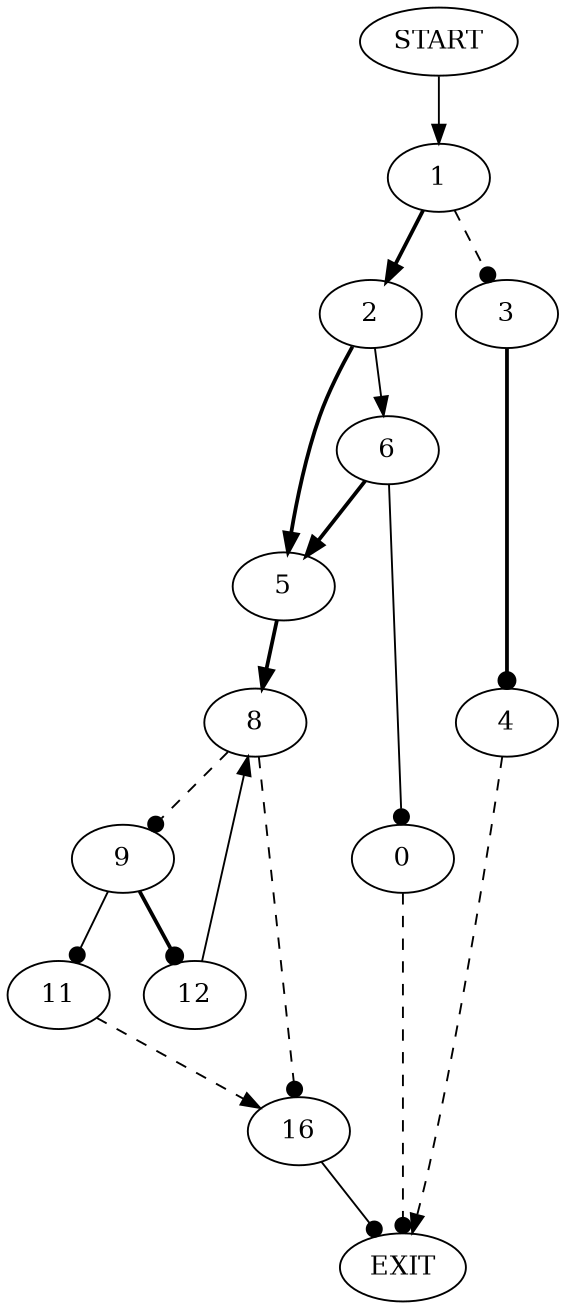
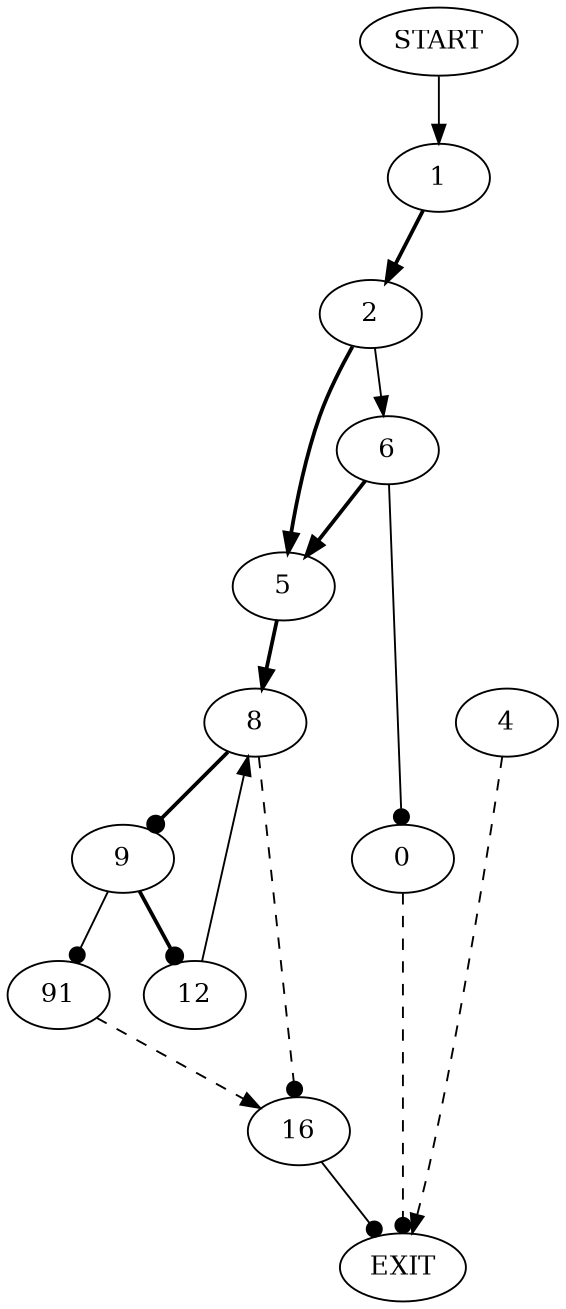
(507, 314) -> none
(195, 785) -> (195, 785)
(59, 995) -> (59, 995)
